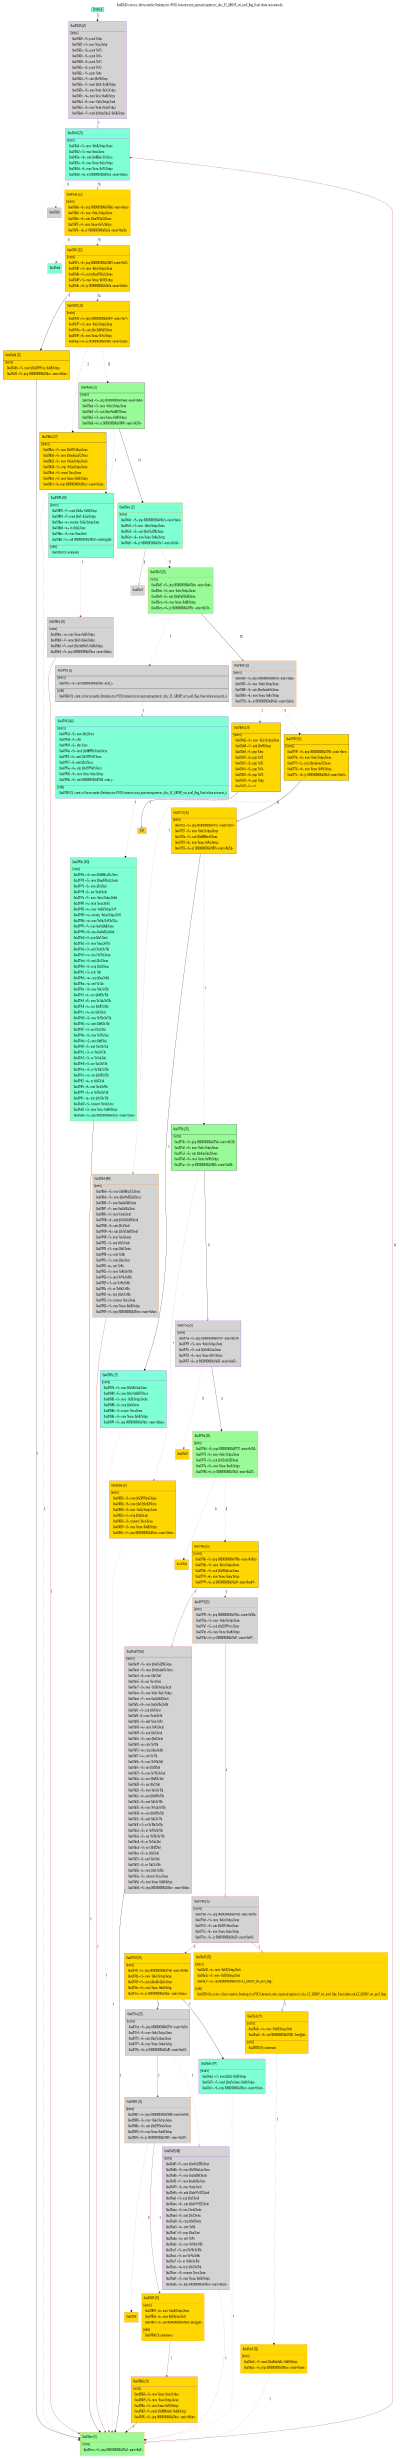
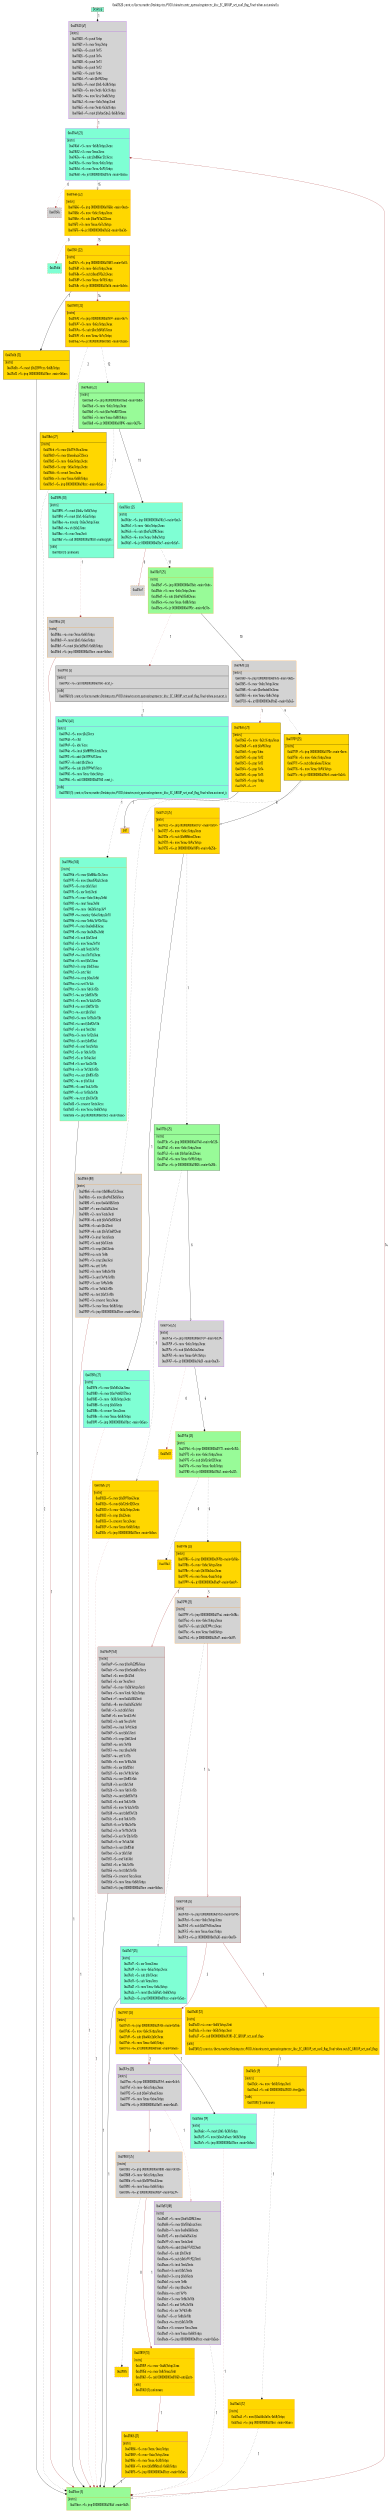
none -> (154, 1975)
